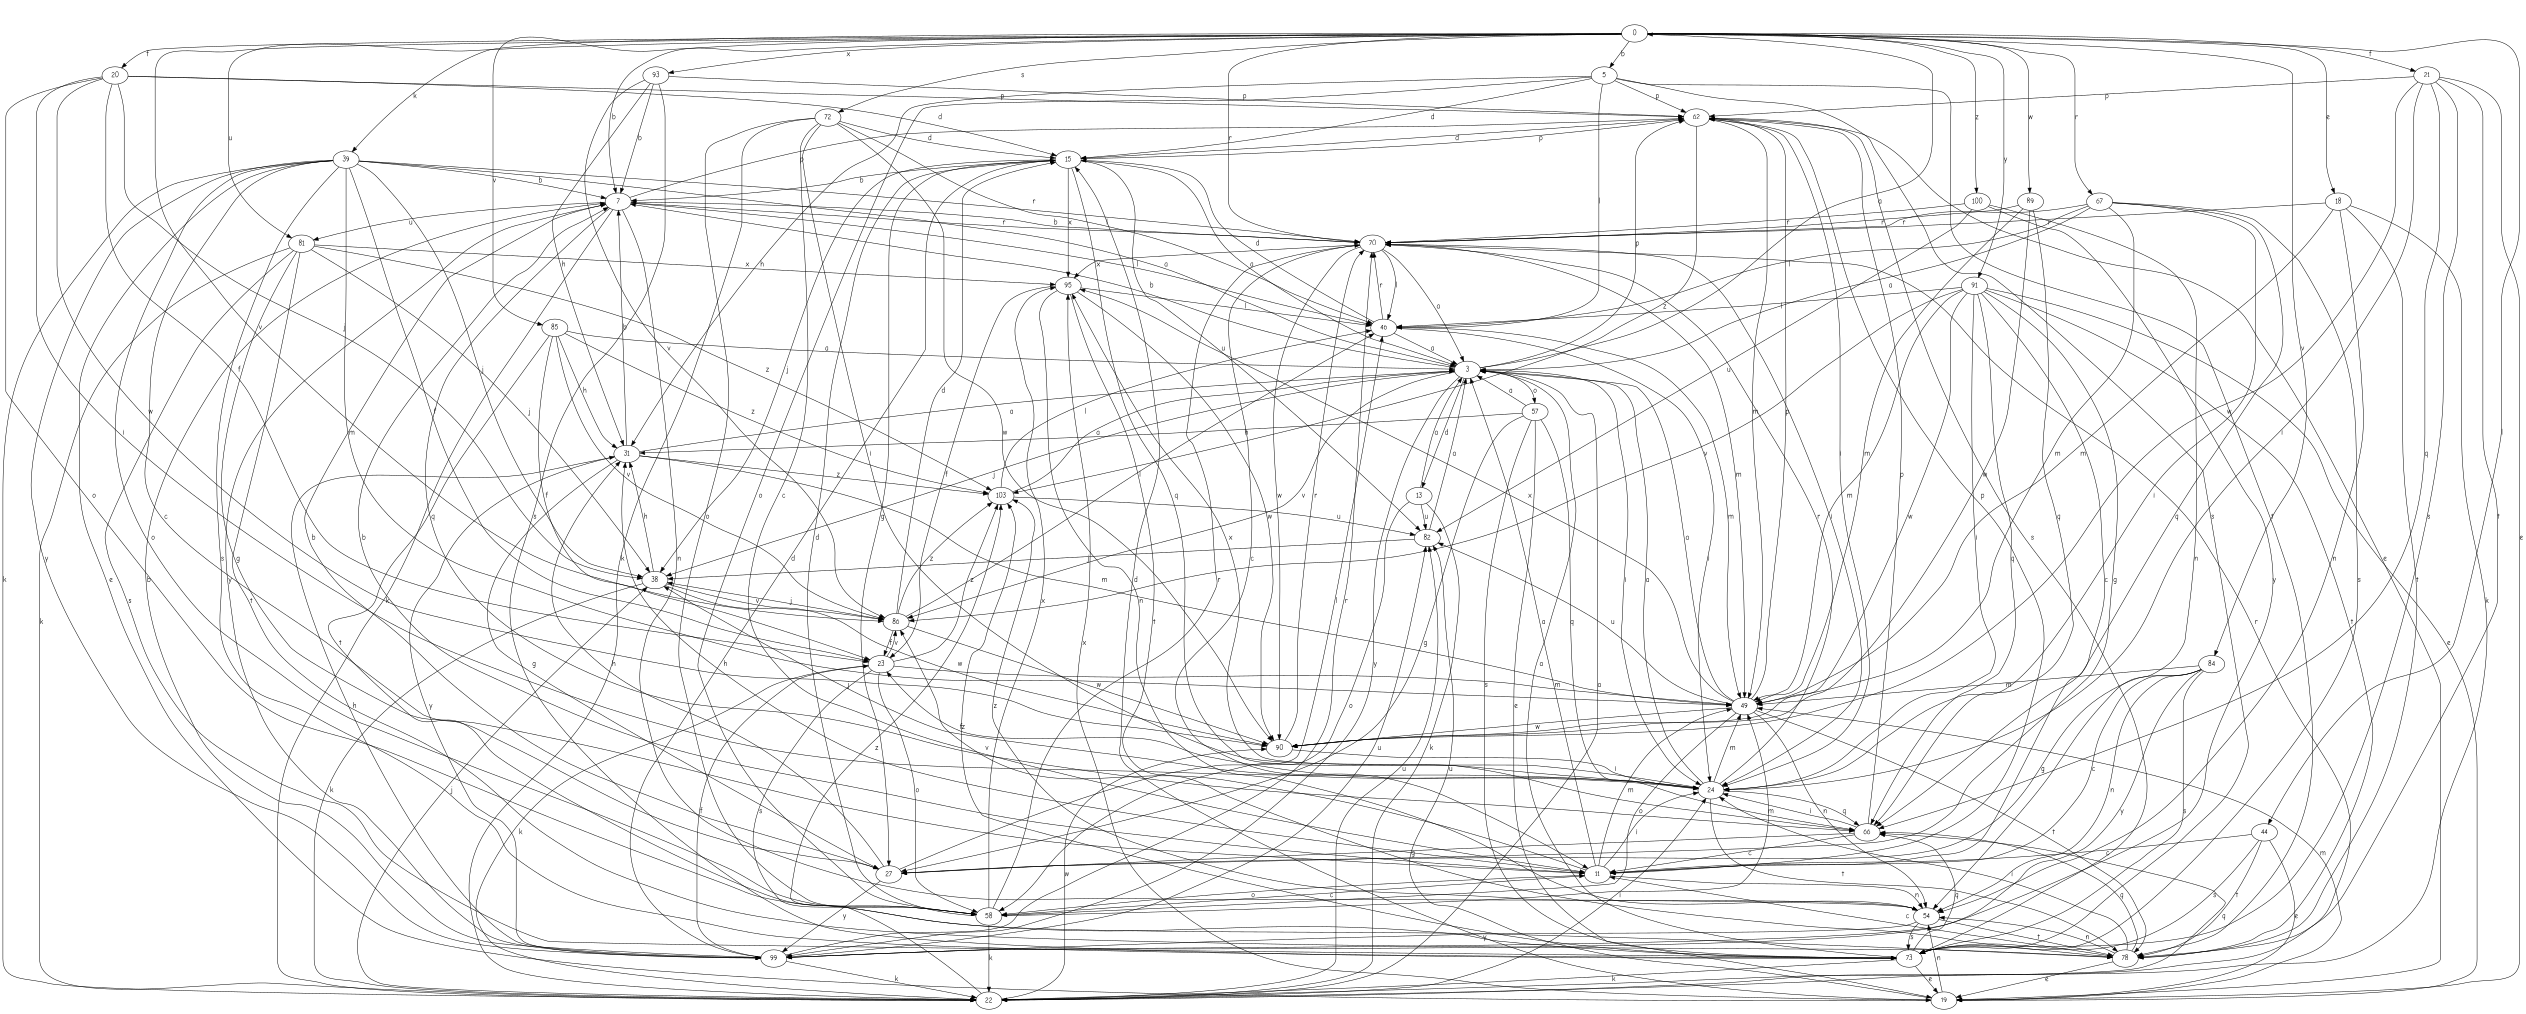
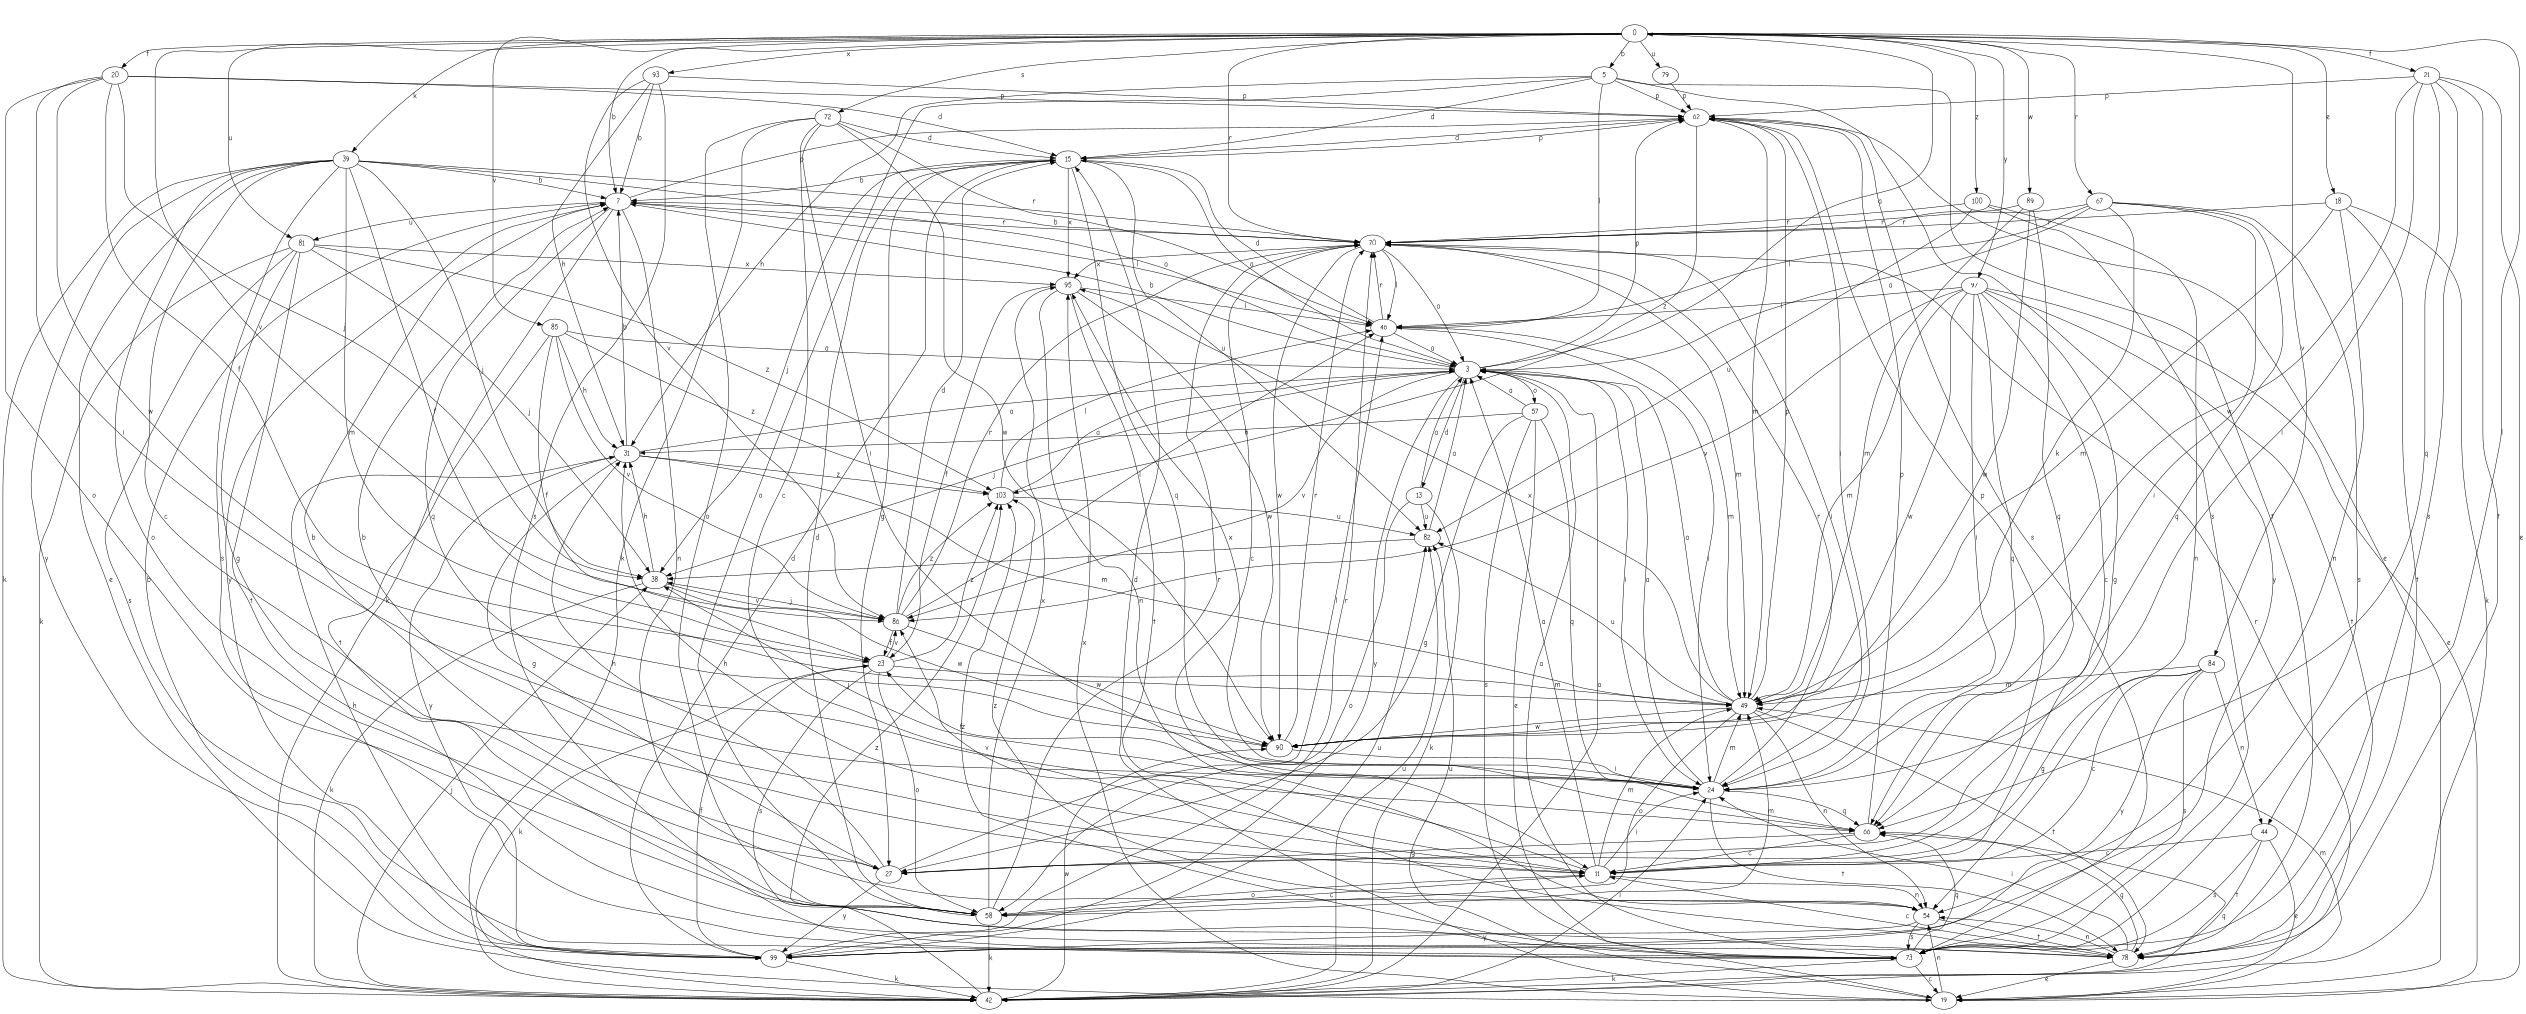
none -> (1666, 75)
(1974, 286) -> (1974, 286)
none -> (1058, 344)
(2058, 454) -> (2058, 454)
(1792, 811) -> none
(2100, 811) -> (2237, 746)
(1930, 980) -> (1930, 980)
(989, 1001) -> (989, 1001)
